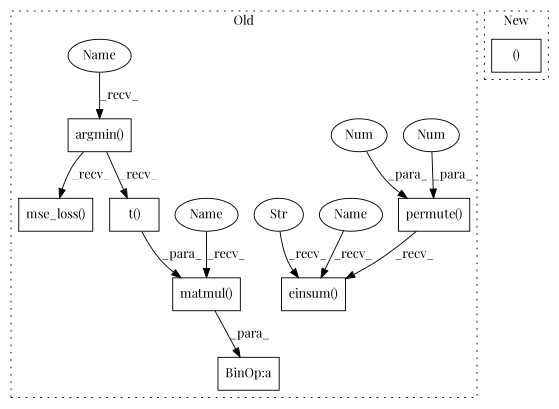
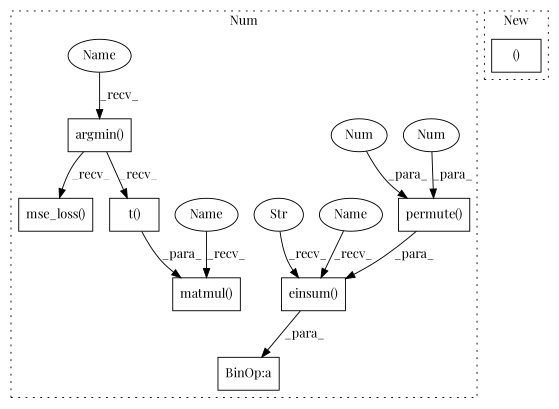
(244, 21) -> (244, 21)
(414, 255) -> (414, 255)
(225, 330) -> (284, 331)
